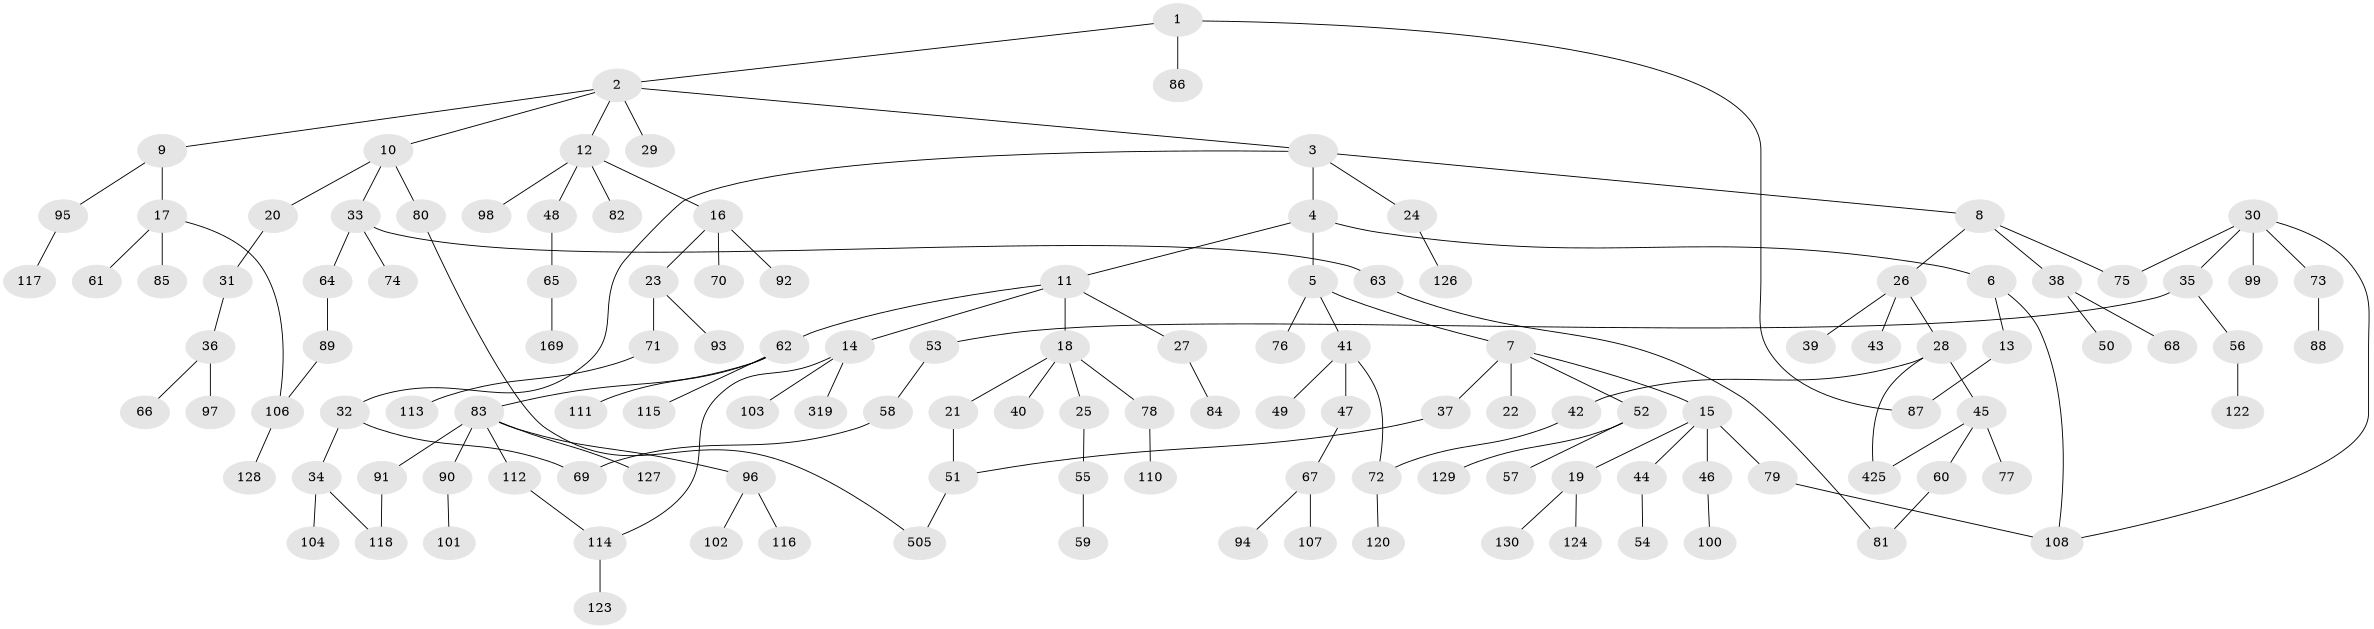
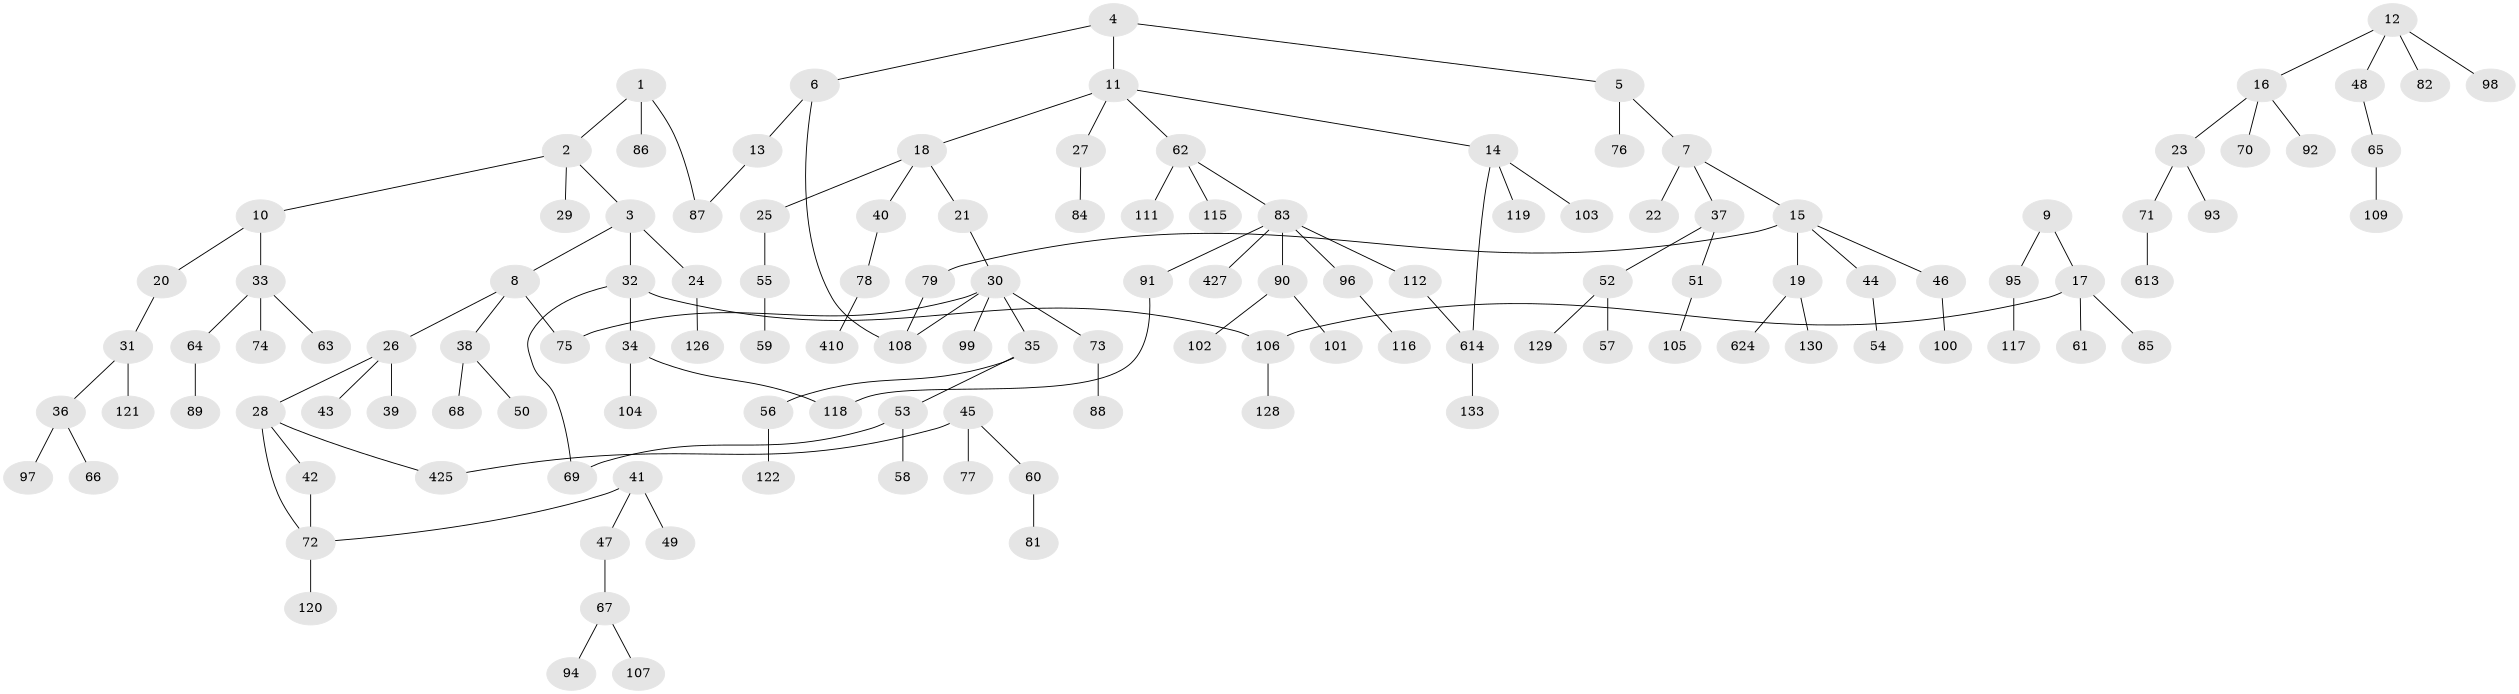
(390, 118) -> none
(601, 118) -> none
(1313, 184) -> none
(421, 216) -> none
(1329, 314) -> none
(552, 347) -> (2376, 216)
(1662, 357) -> none
(1958, 374) -> (273, 481)
(303, 379) -> (934, 315)
(1107, 380) -> (873, 249)
(1576, 380) -> (1660, 251)
none -> (128, 412)
(412, 412) -> (2147, 282)
(821, 412) -> (1519, 216)
(735, 445) -> (738, 445)
(953, 445) -> (979, 249)
(649, 478) -> (1215, 282)
(1150, 478) -> (832, 347)
(734, 511) -> (1241, 314)
(600, 543) -> (1472, 347)
(920, 543) -> (1675, 347)
(1576, 543) -> (1743, 347)
(600, 609) -> (1472, 412)
